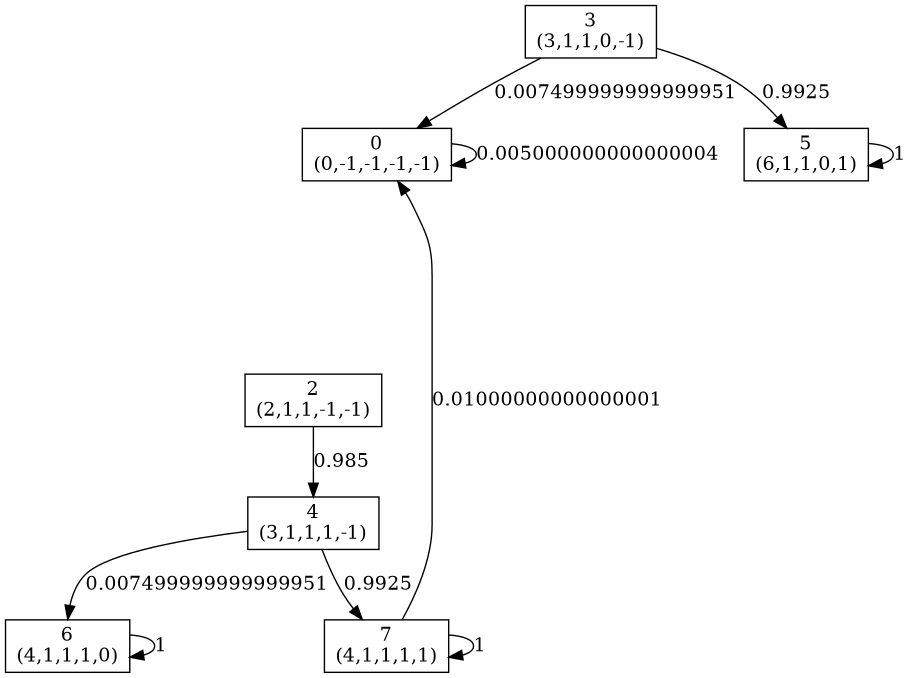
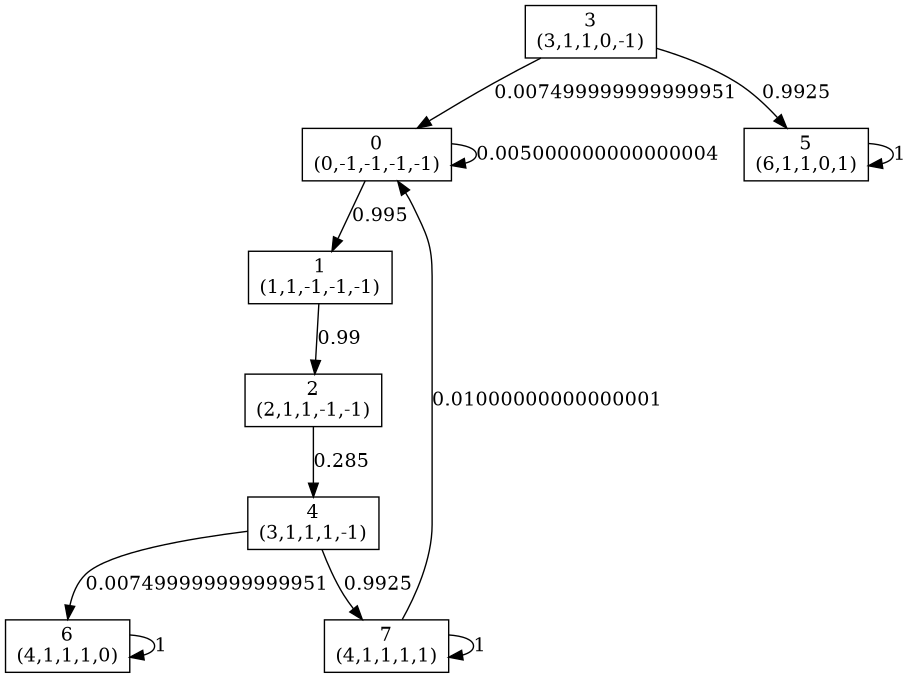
none -> (320, 277)
(342, 462) -> (342, 462)
